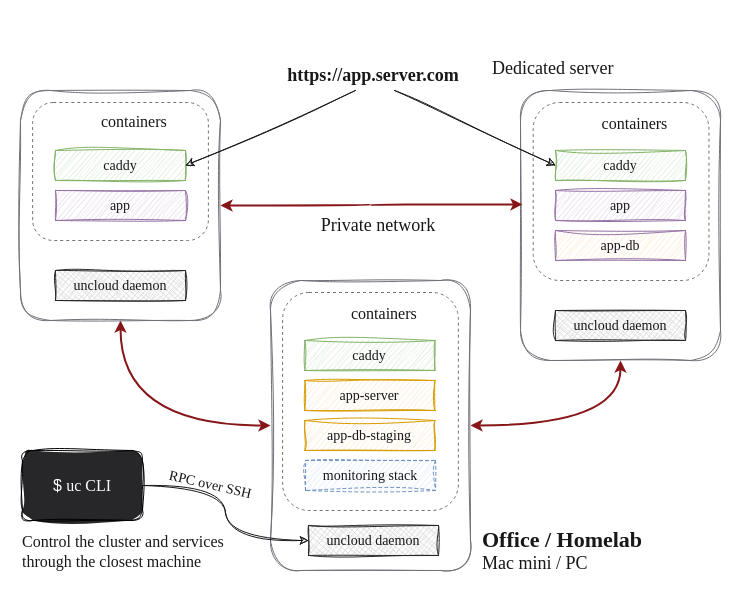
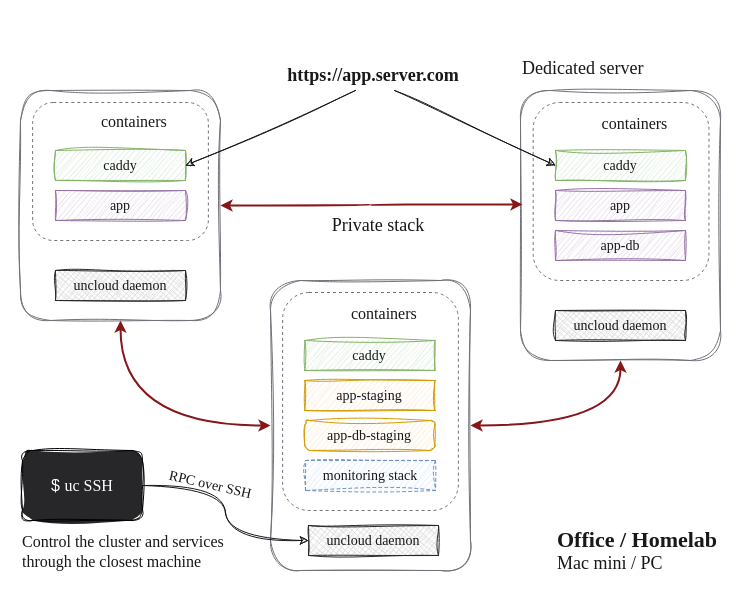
(576, 69) -> (606, 69)
(379, 226) -> (379, 226)
(621, 246) -> (621, 246)
(370, 396) -> (370, 396)
(370, 436) -> (370, 436)
(83, 486) -> (83, 486)
(566, 551) -> (641, 551)
